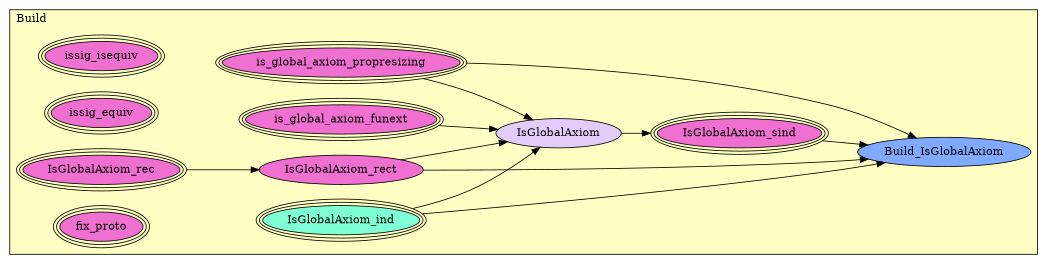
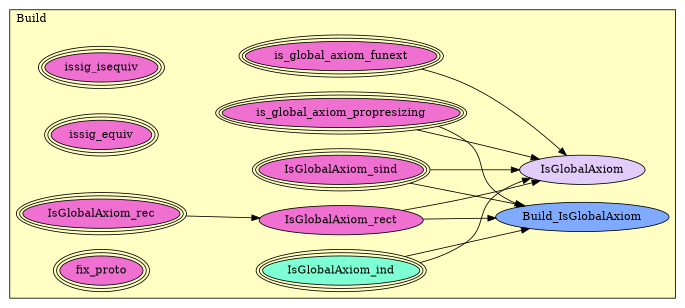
(632, 133) -> (471, 170)
